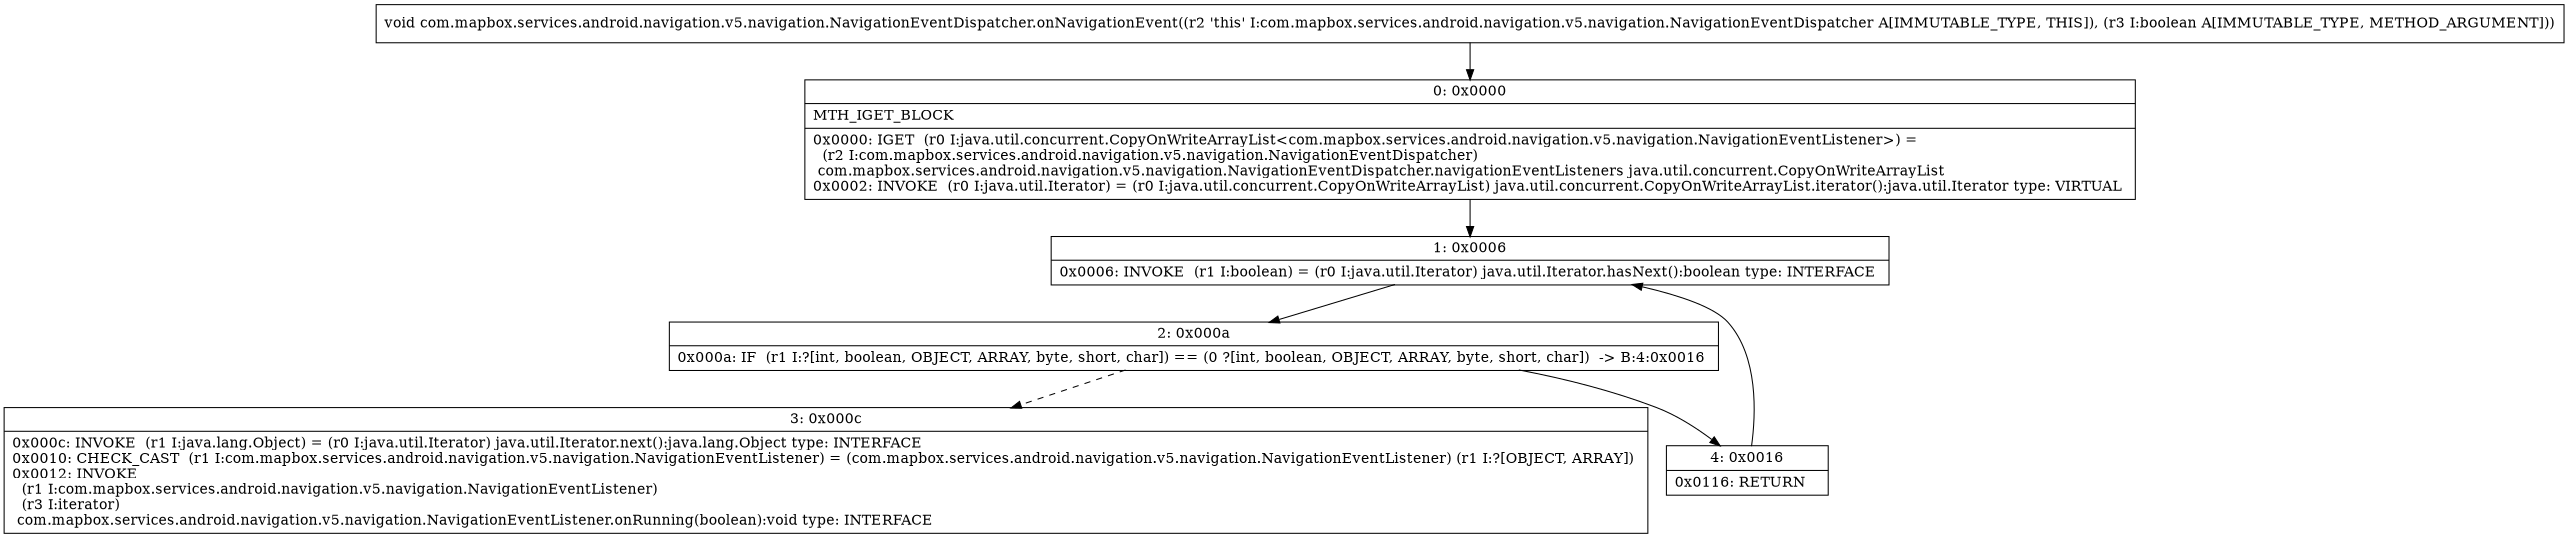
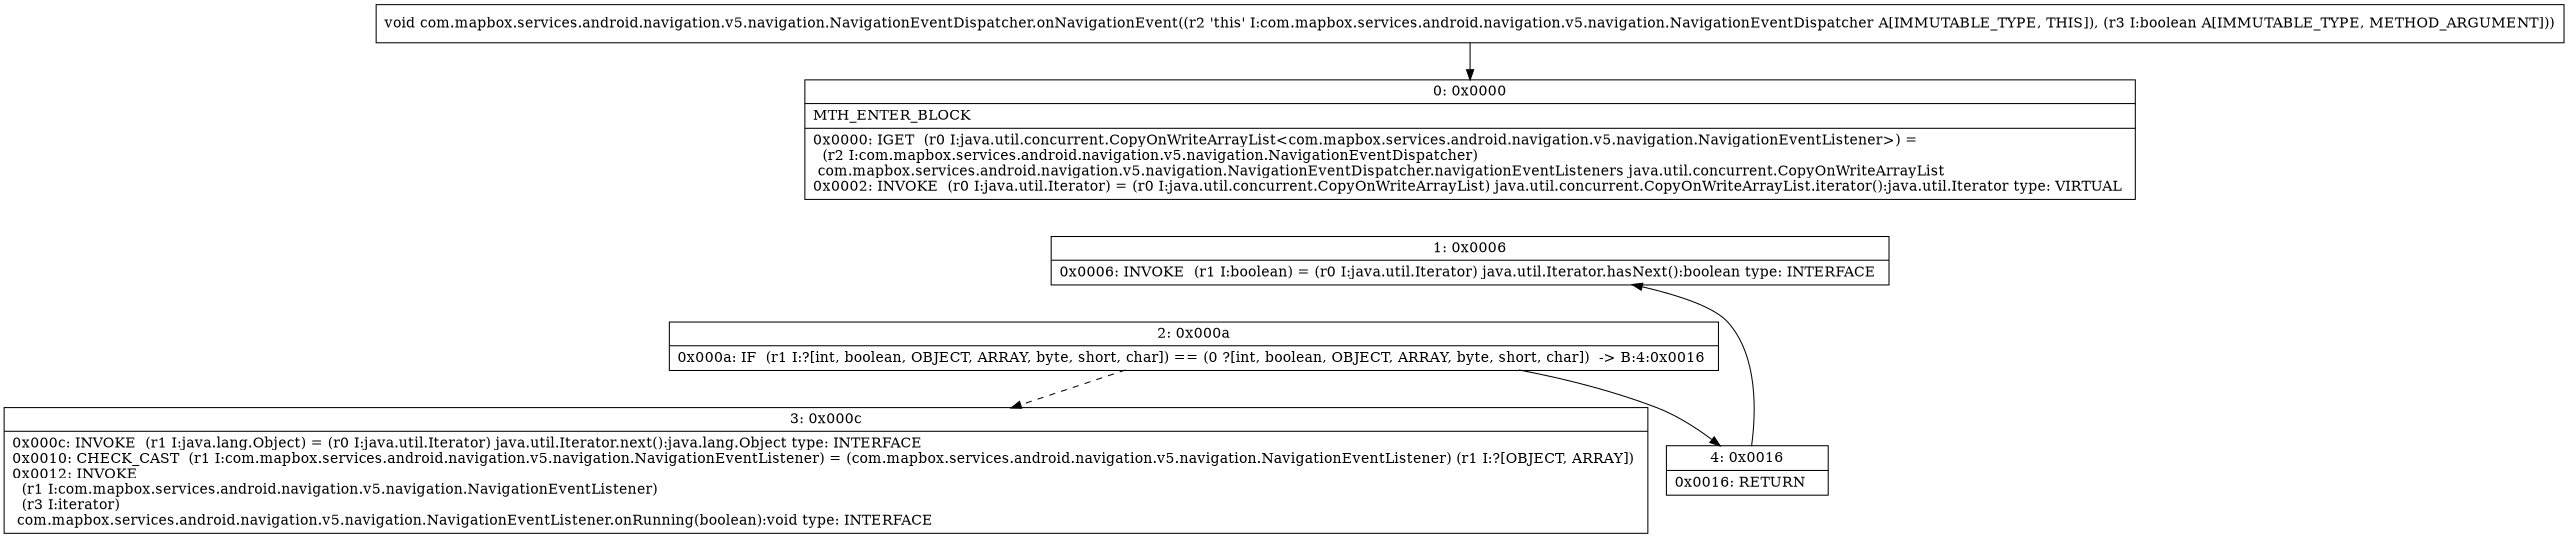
(884, 115) -> (892, 115)
(1470, 213) -> none
(1337, 302) -> none
(1747, 482) -> (1747, 482)
